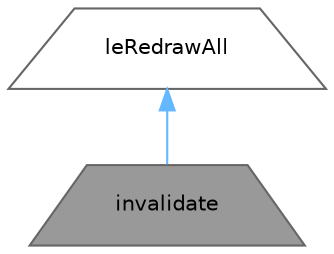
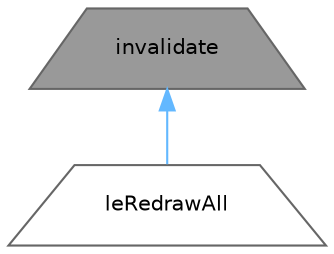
(167, 138) -> (167, 138)
